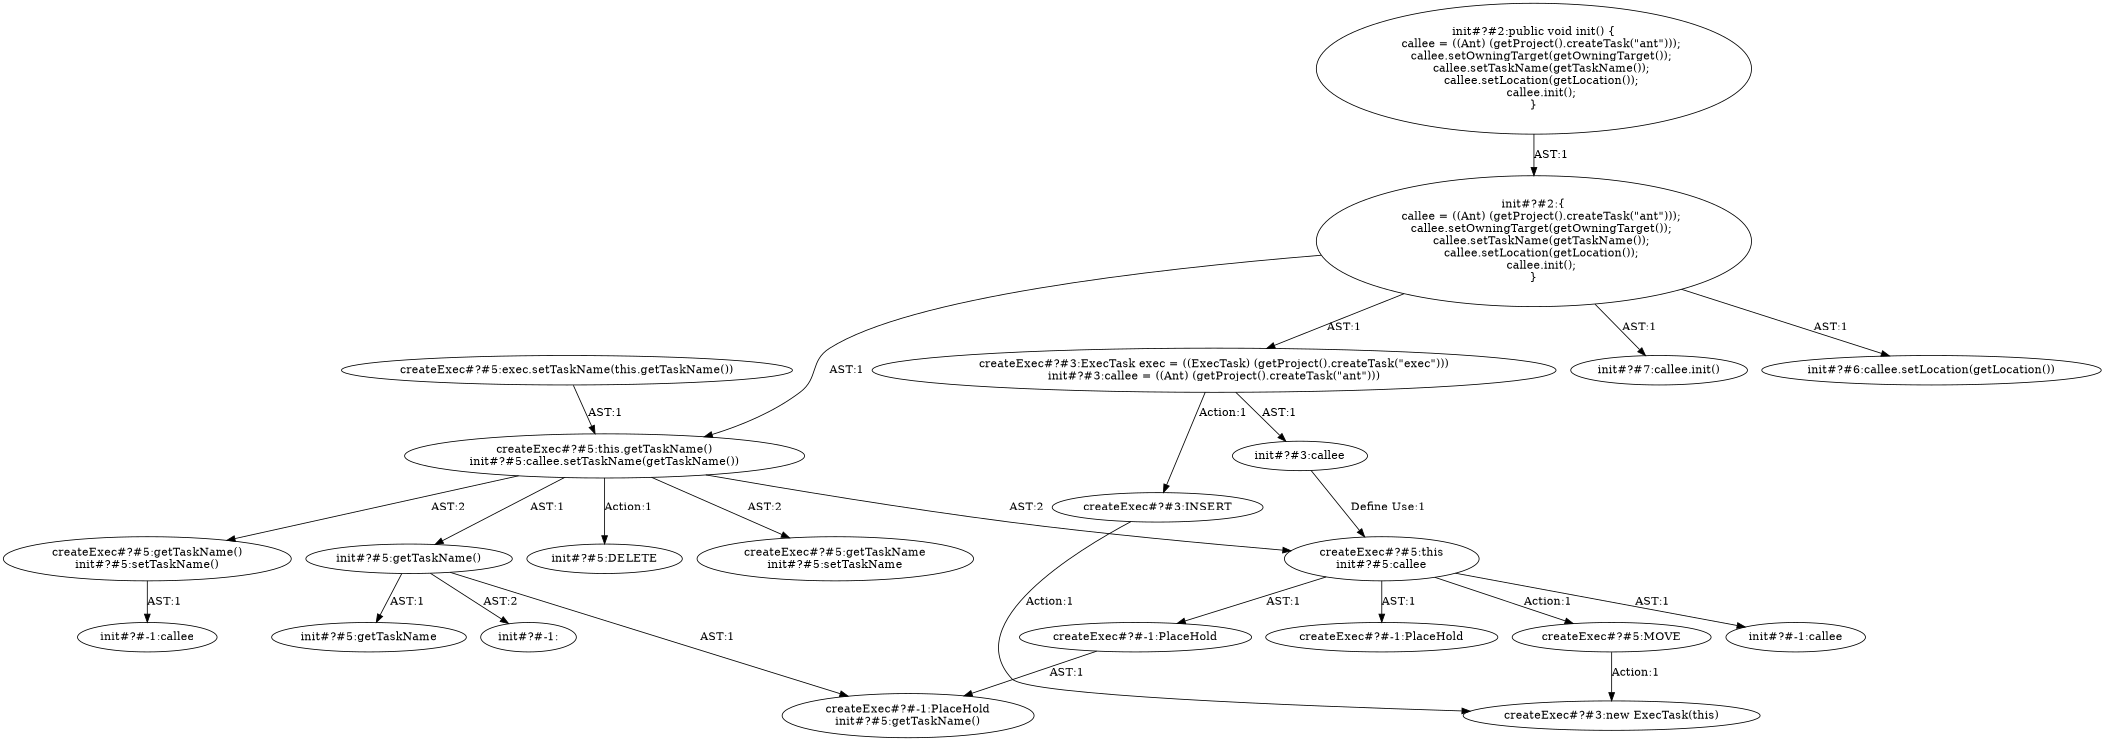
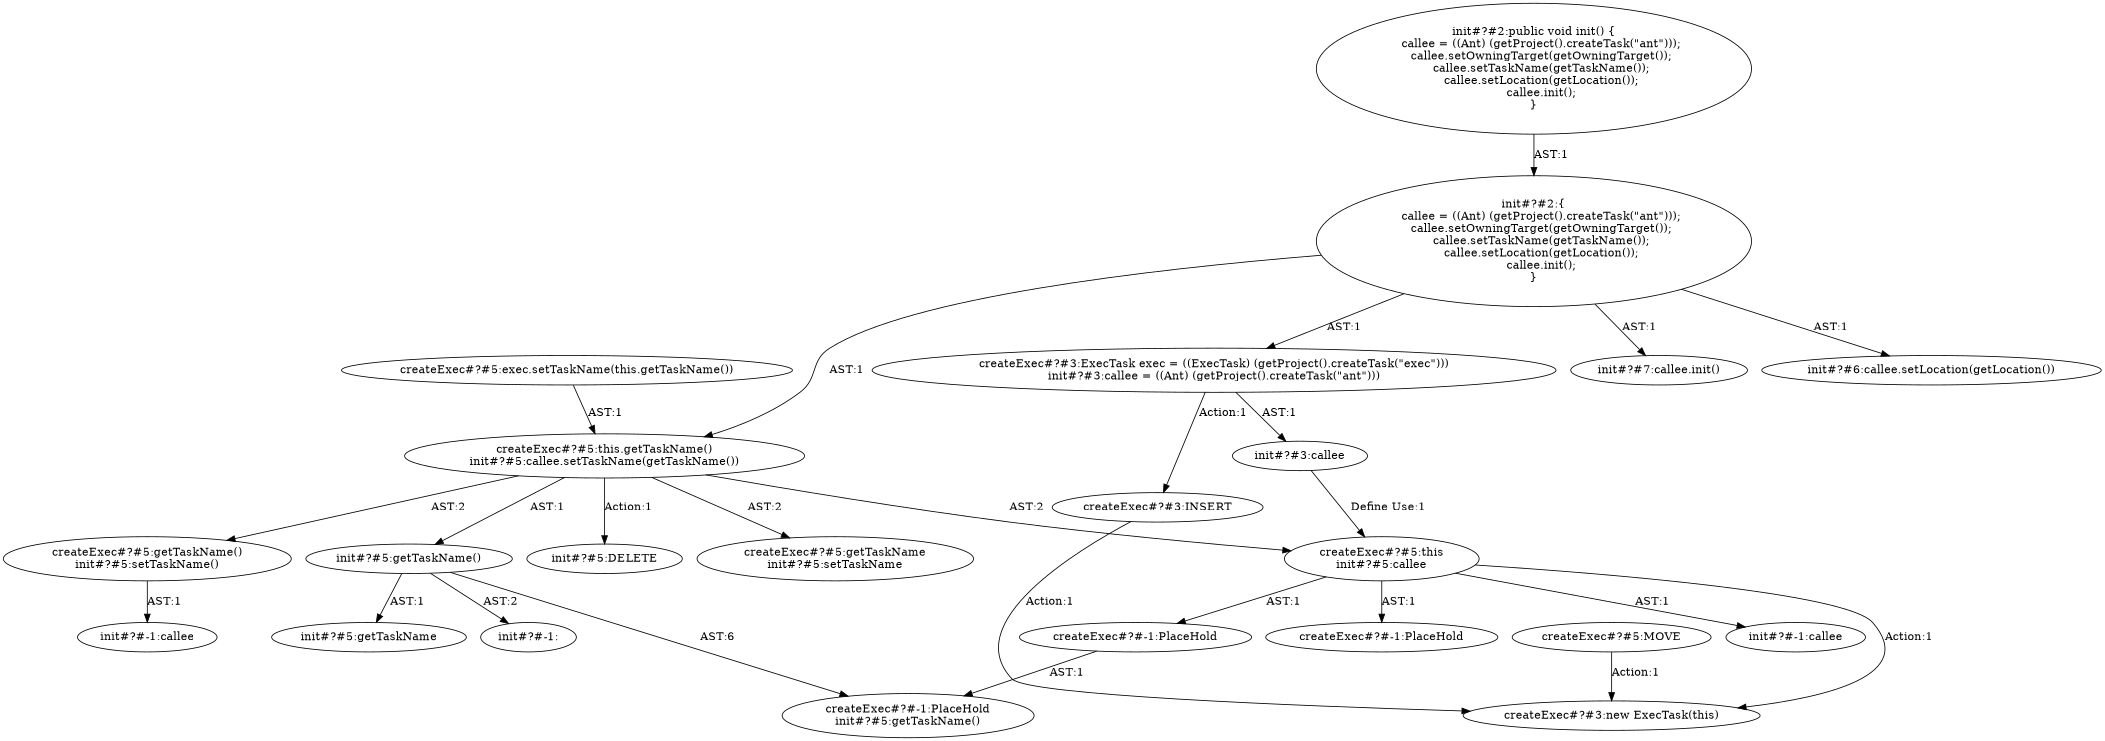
(1500, 599) -> (1770, 593)
(718, 637) -> (718, 637)
